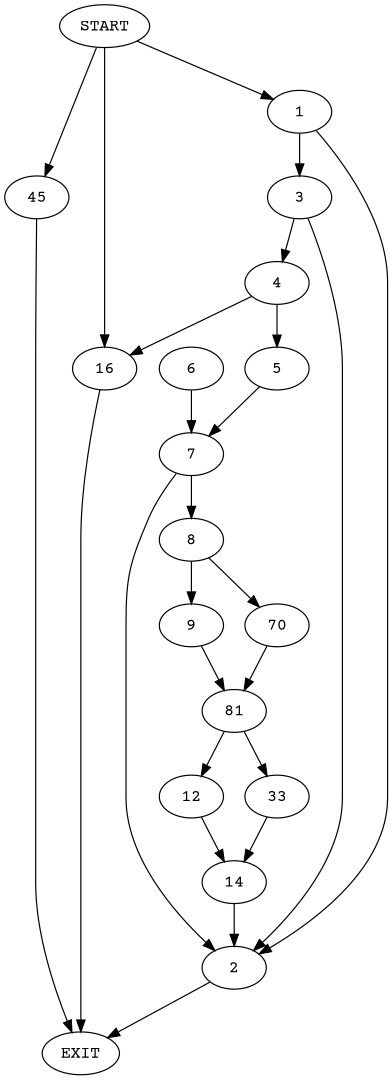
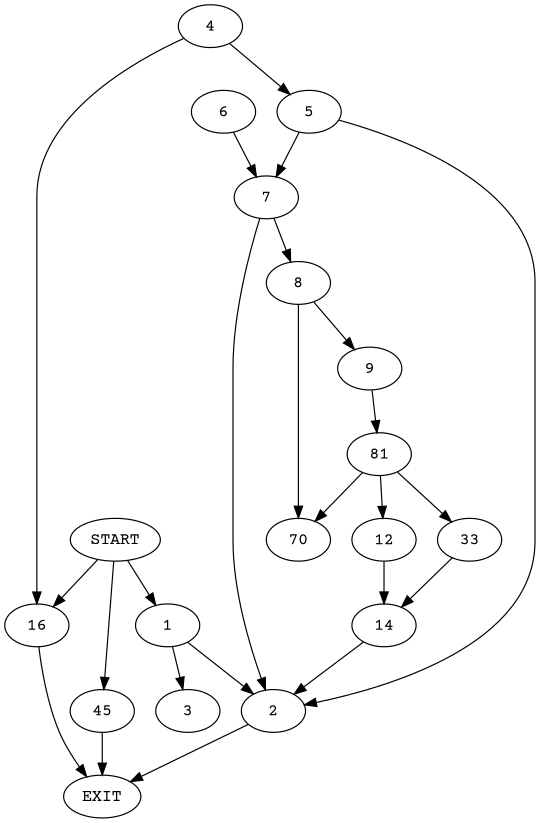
(290, 234) -> none
(342, 590) -> (535, 422)
(258, 663) -> (343, 493)
